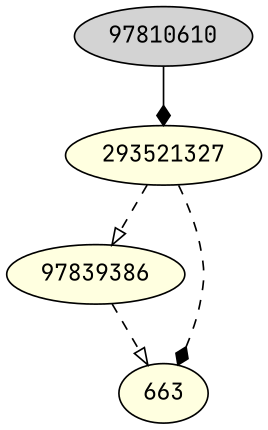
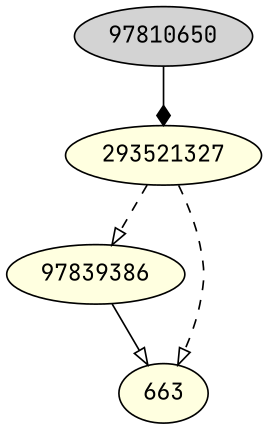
(164, 36) -> (164, 36)
(203, 265) -> (203, 267)
(126, 327) -> (126, 327)
